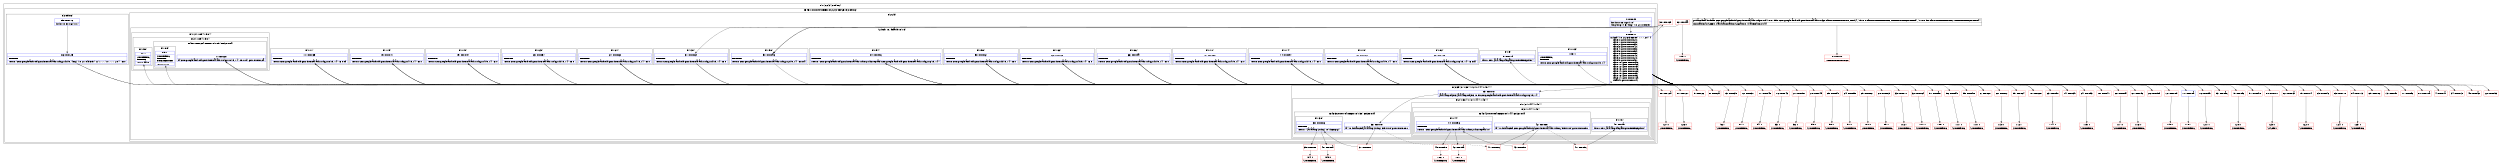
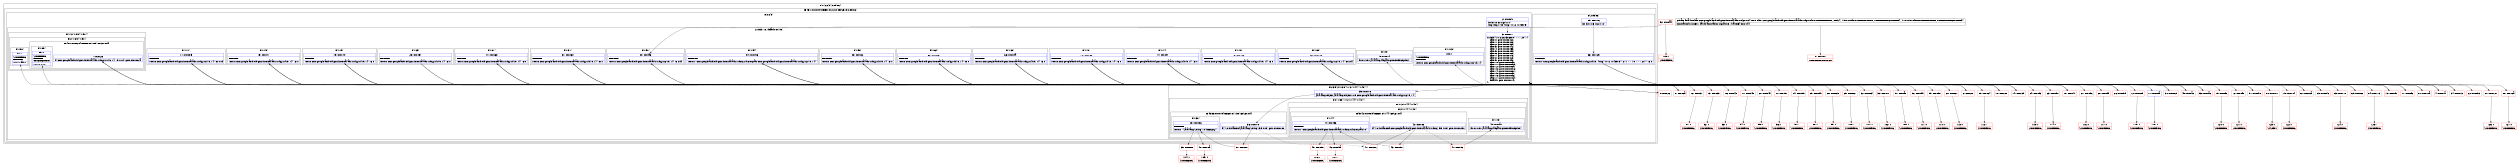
(1214, 27) -> (1417, 85)
